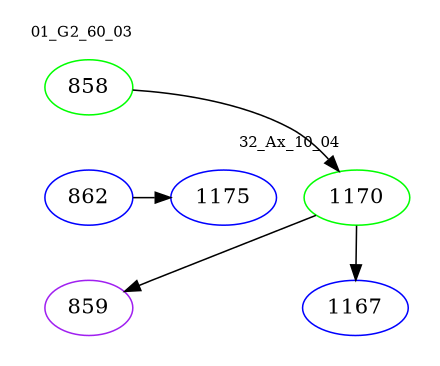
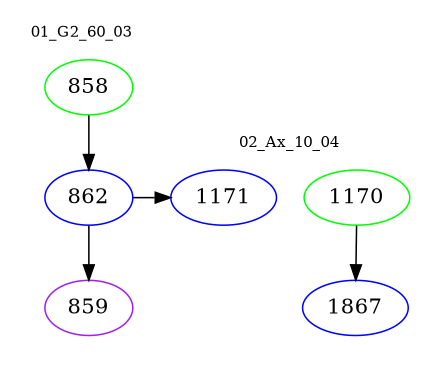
(237, 107) -> (89, 135)
(290, 143) -> (290, 143)
(224, 198) -> (224, 198)
(227, 250) -> (89, 245)
(355, 308) -> (355, 308)
